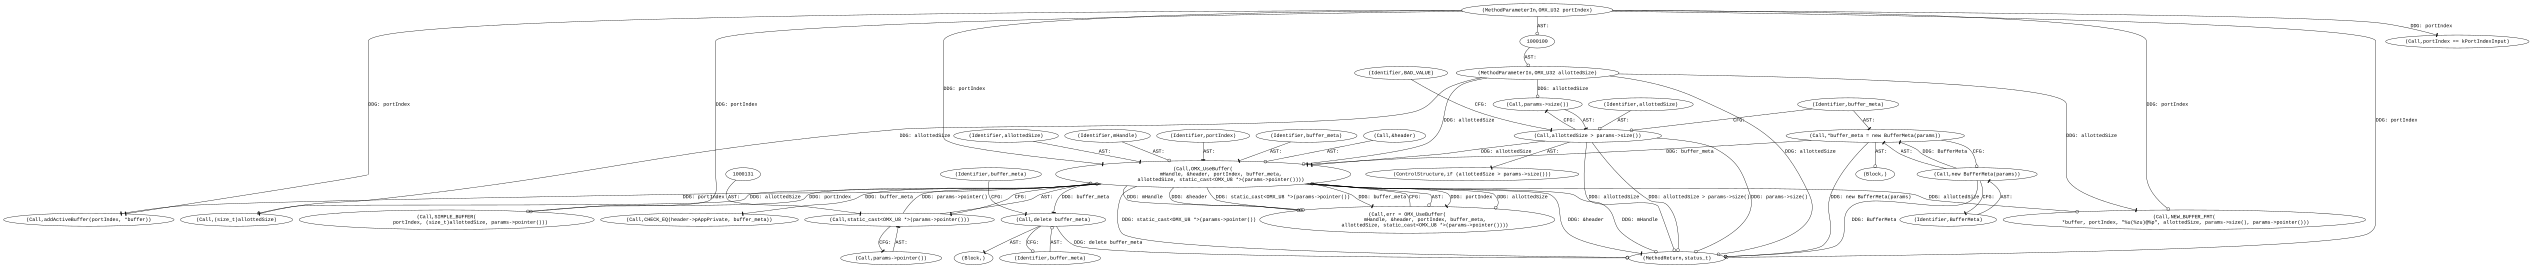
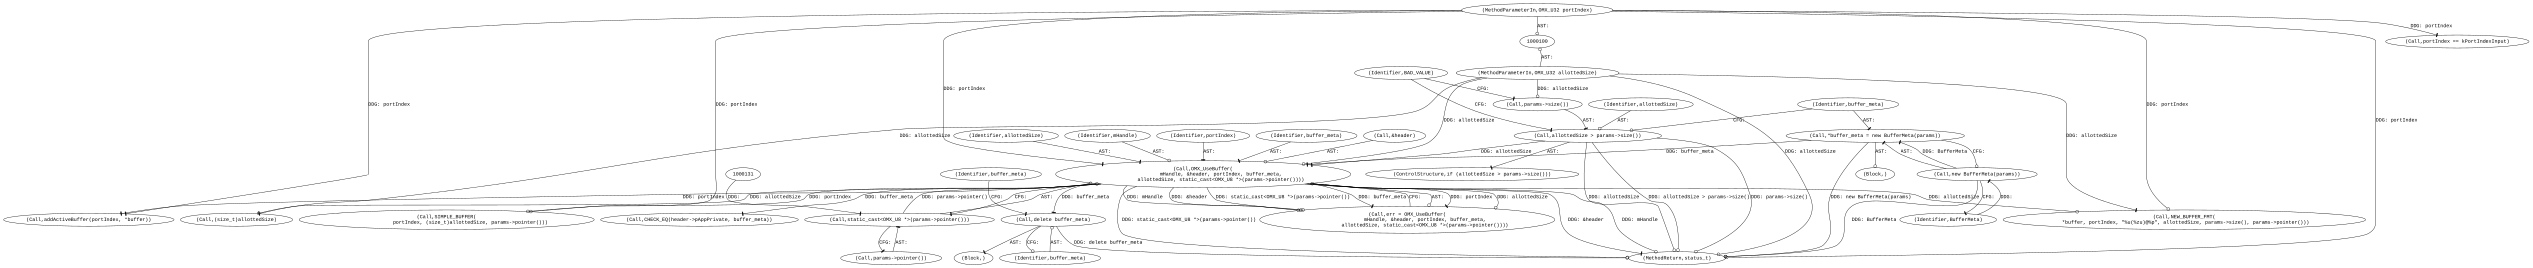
(1524, 55) -> (1541, 59)
(1561, 121) -> (1469, 88)
(736, 197) -> (736, 197)
(2008, 197) -> (2008, 197)
